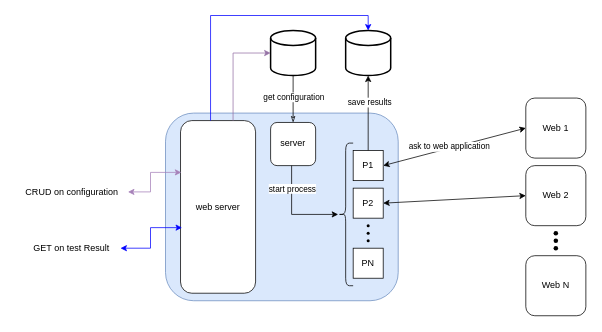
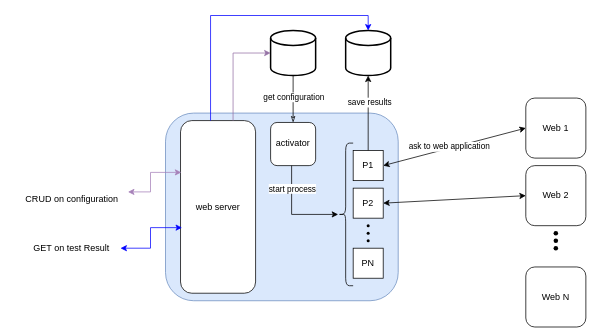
(293, 144) -> (293, 144)
(72, 192) -> (72, 199)
(555, 285) -> (555, 297)
